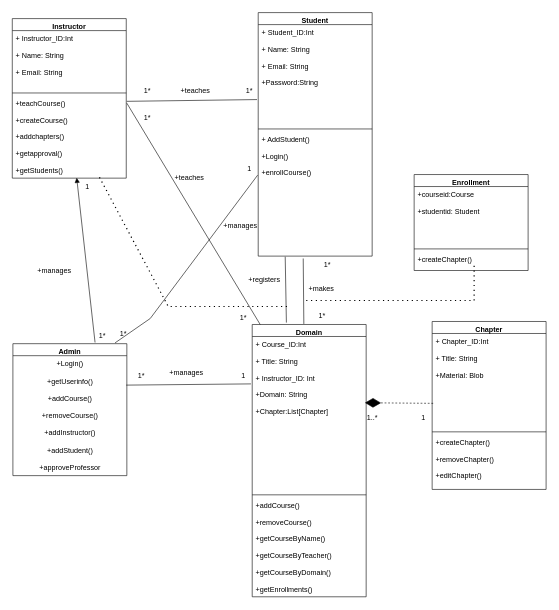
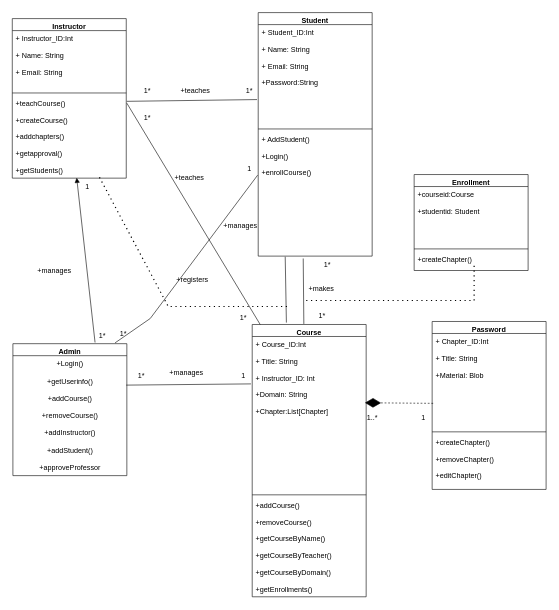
(264, 279) -> (192, 279)
(489, 329) -> (489, 329)
(309, 332) -> (309, 332)
